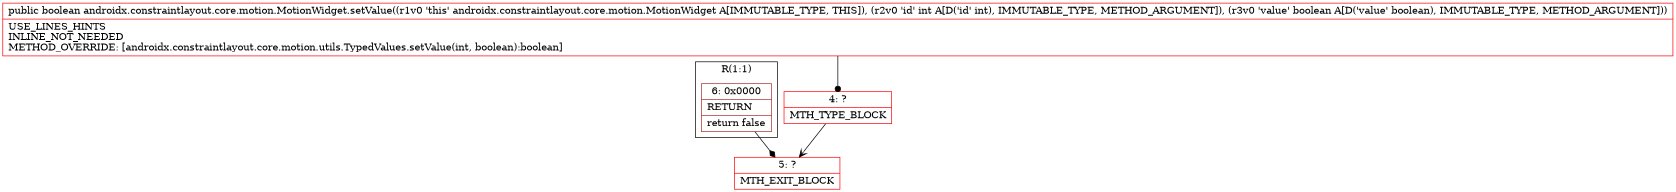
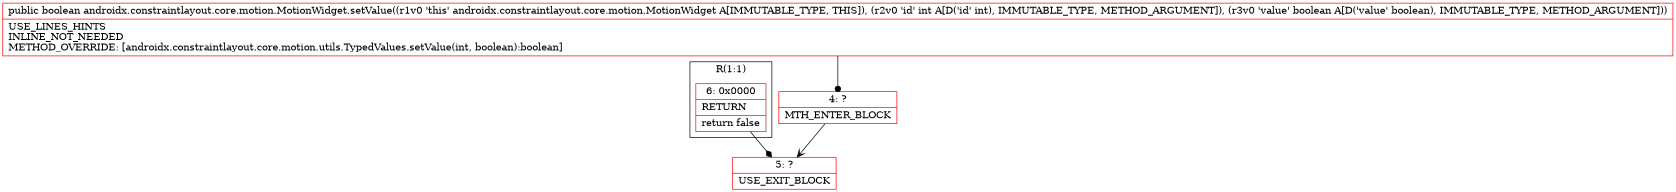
(838, 115) -> (838, 115)
(787, 181) -> (784, 181)
